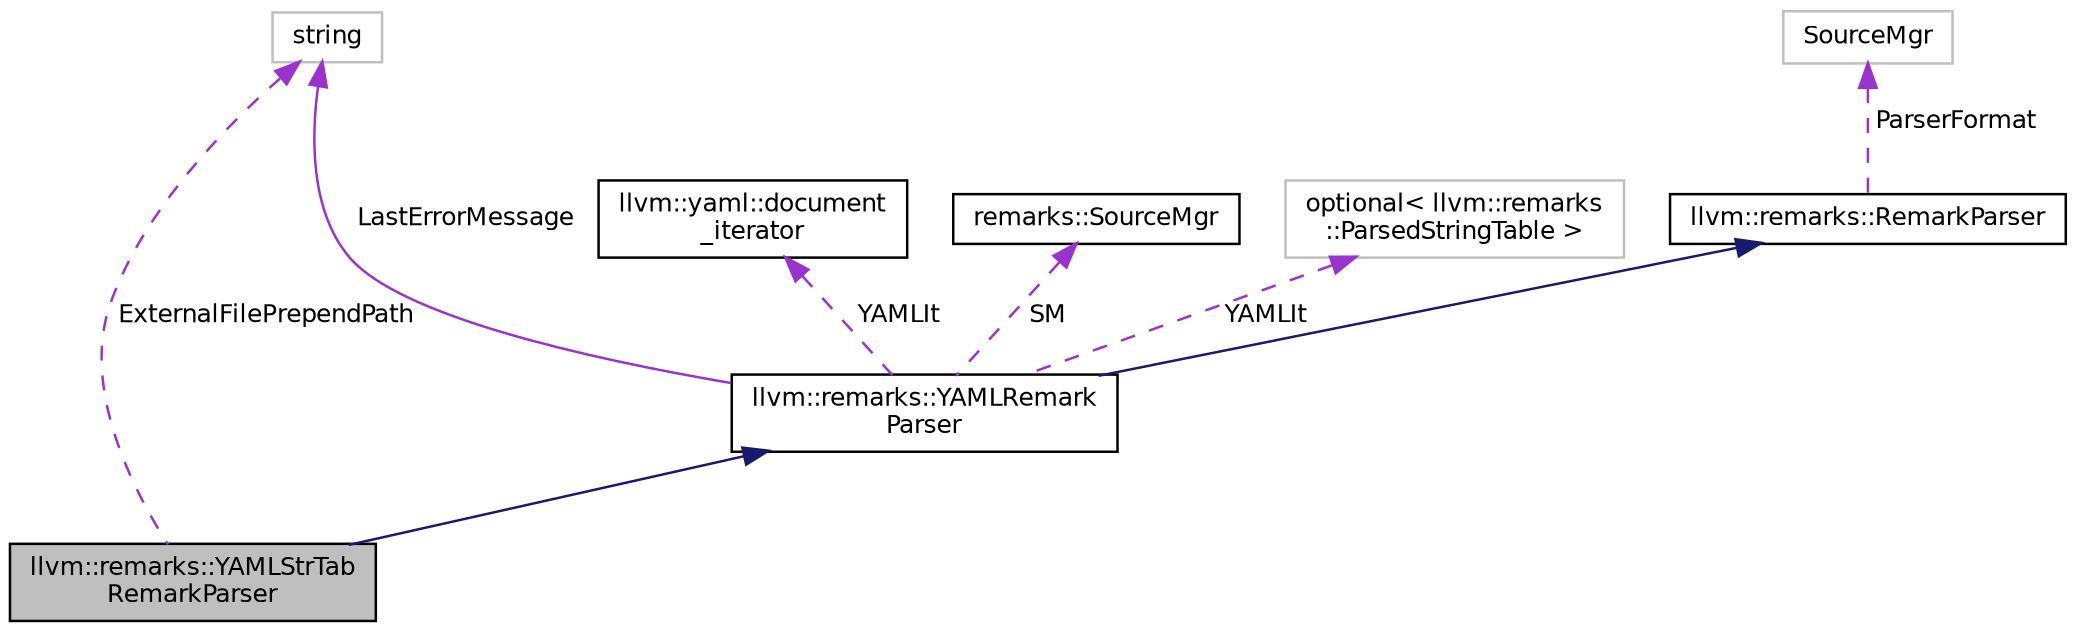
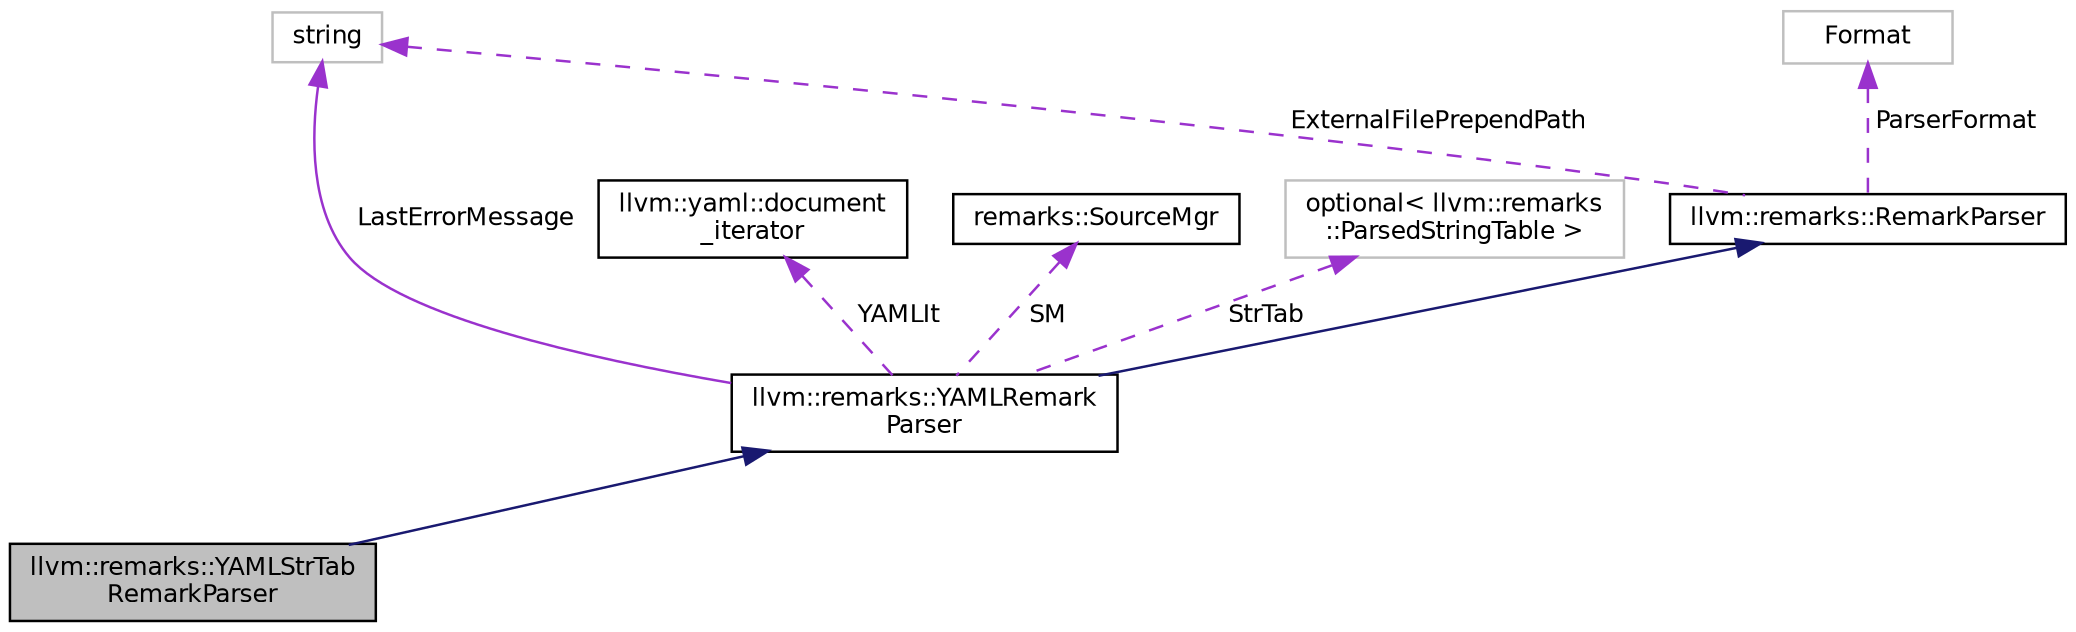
(1868, 37) -> (1868, 37)
(116, 290) -> (1077, 113)
(1263, 316) -> (1263, 316)
